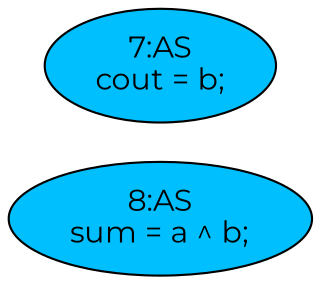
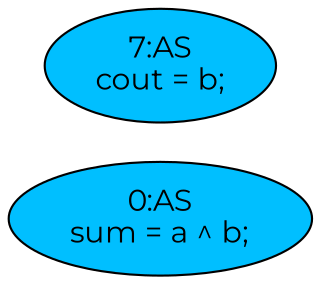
(160, 219) -> (160, 219)
